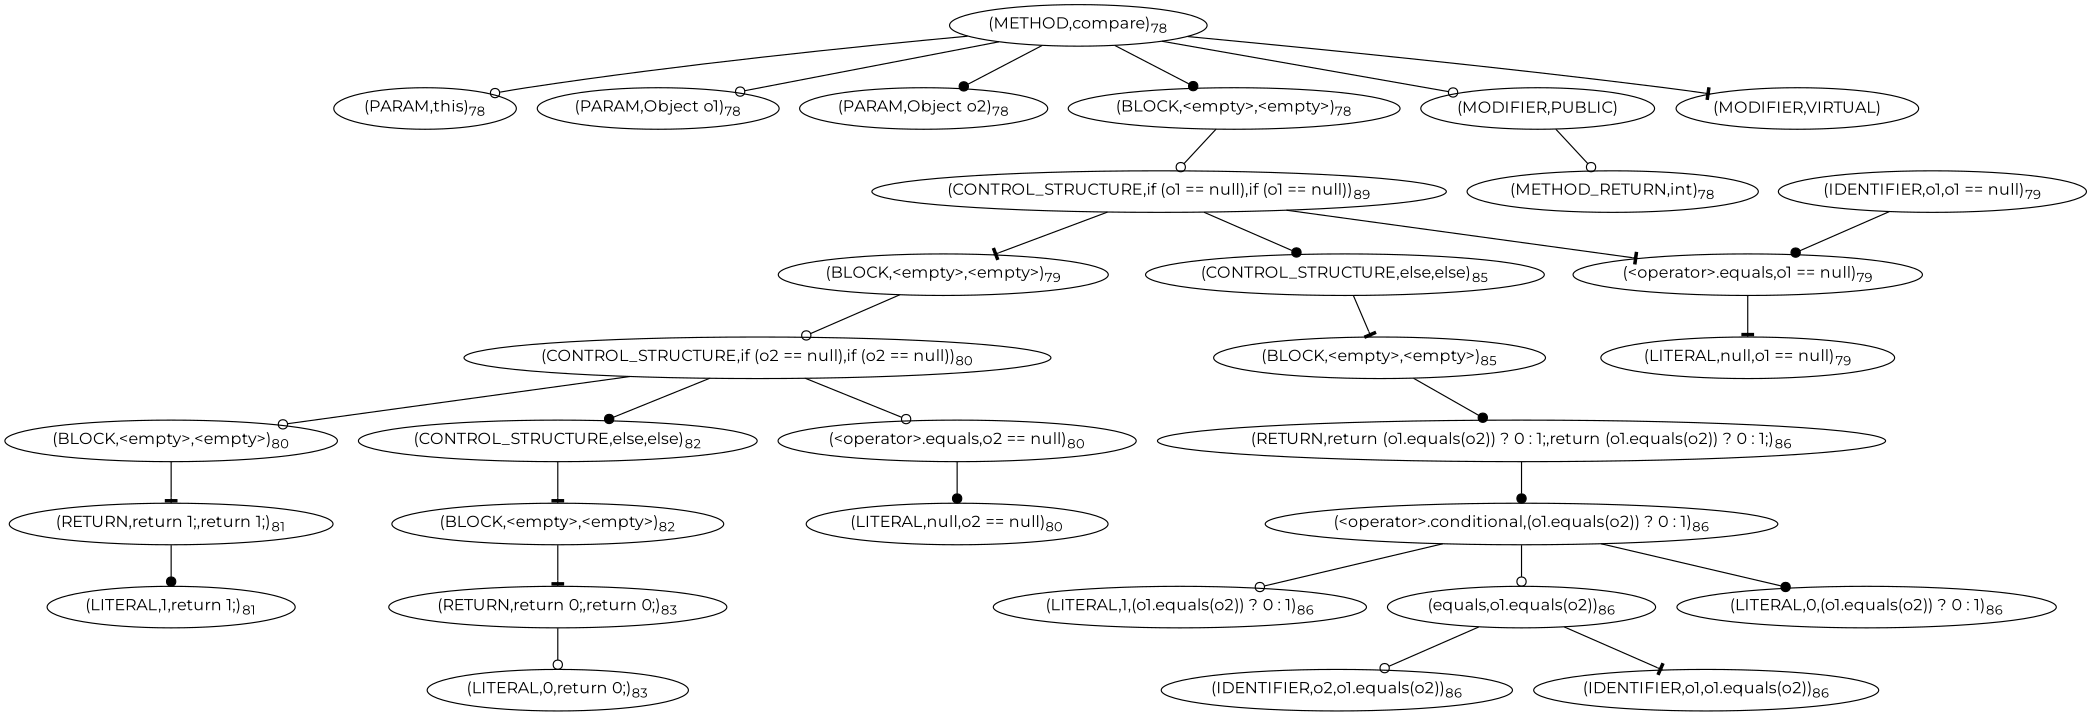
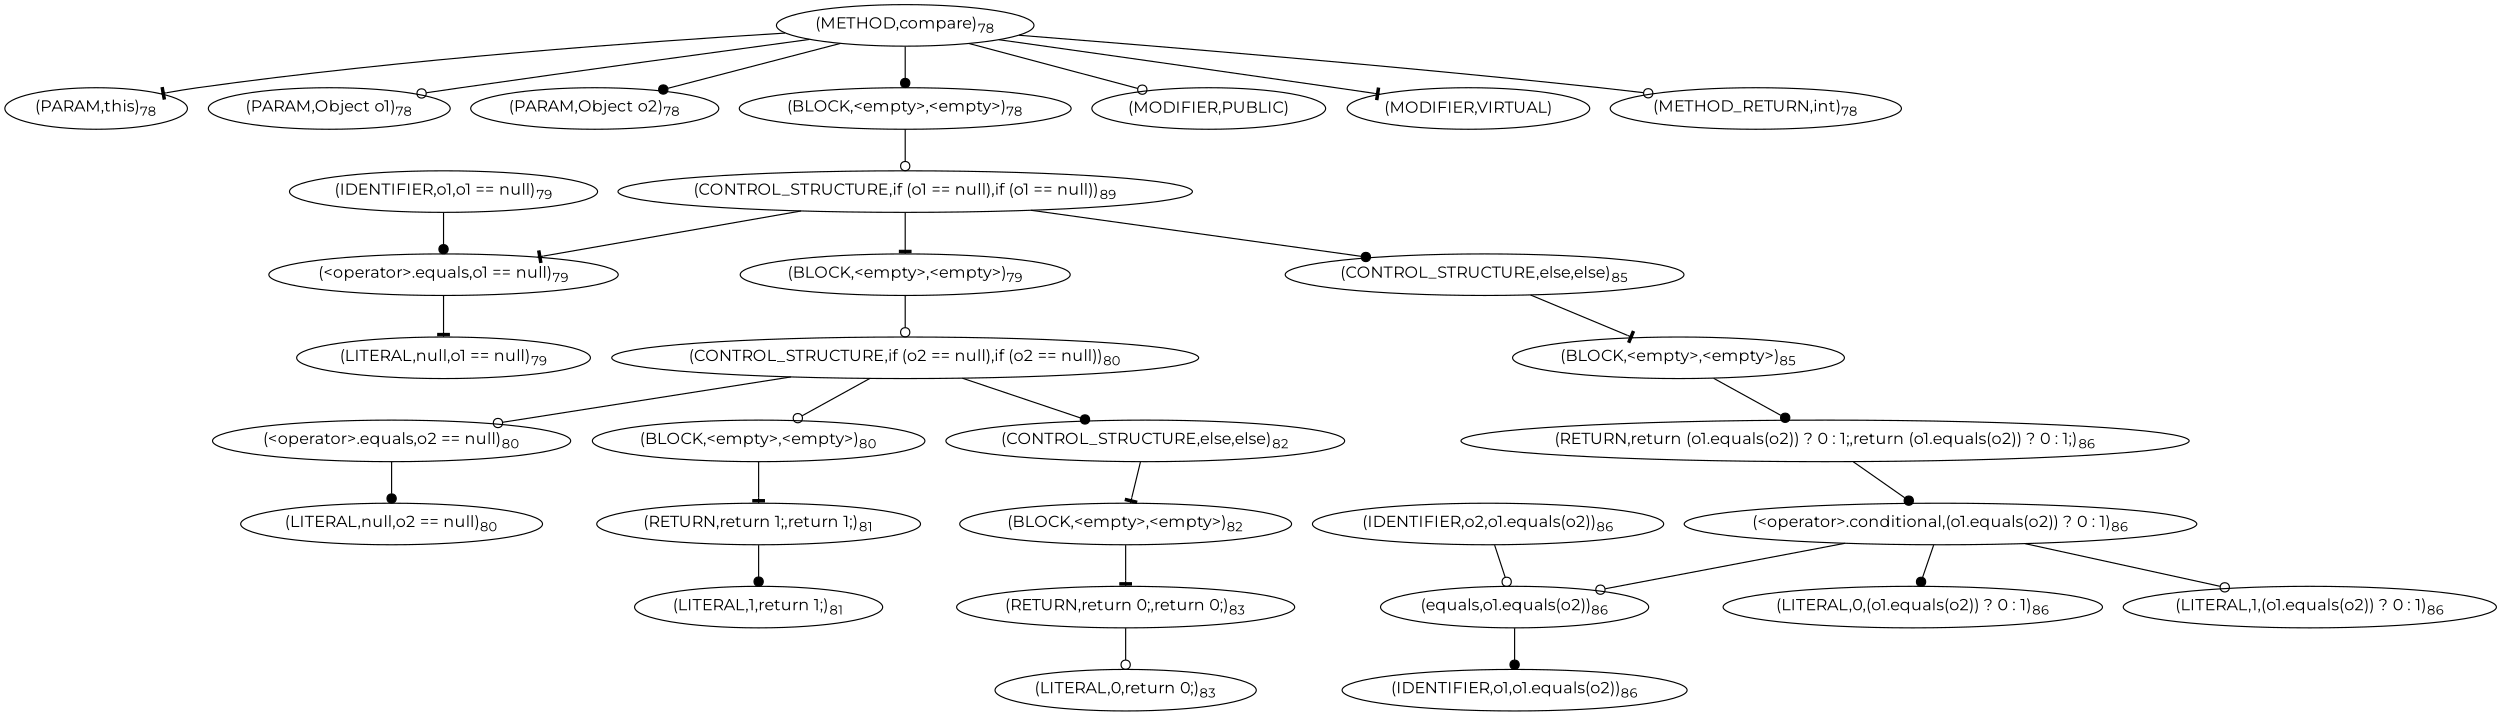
(733, 61) -> (475, 57)
(1572, 146) -> (1331, 62)
(1434, 647) -> (1500, 561)
(1611, 647) -> (1515, 644)
